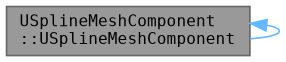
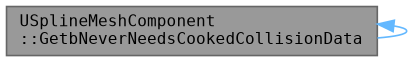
(128, 31) -> (192, 31)
